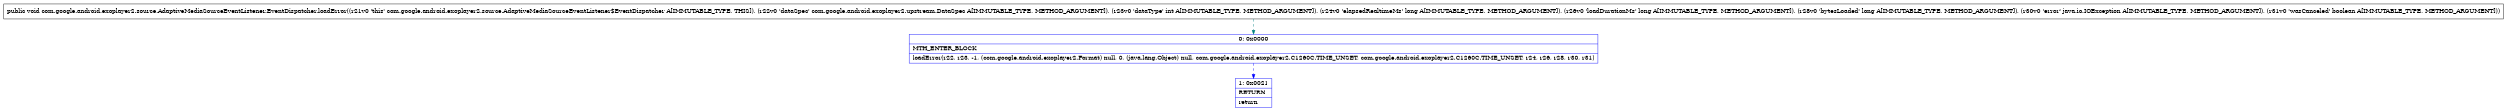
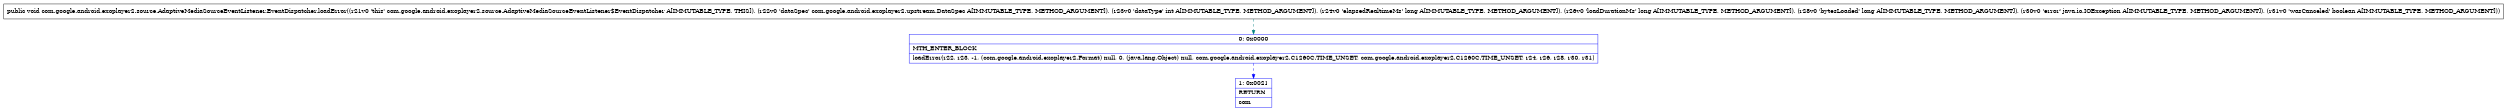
(1248, 102) -> (1245, 102)
